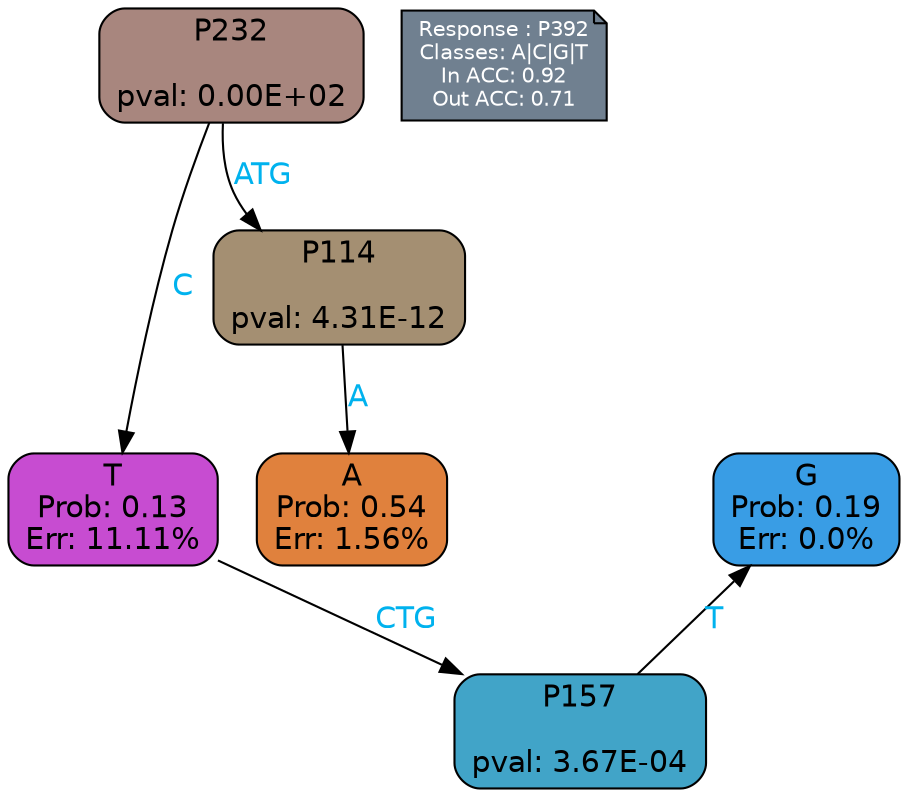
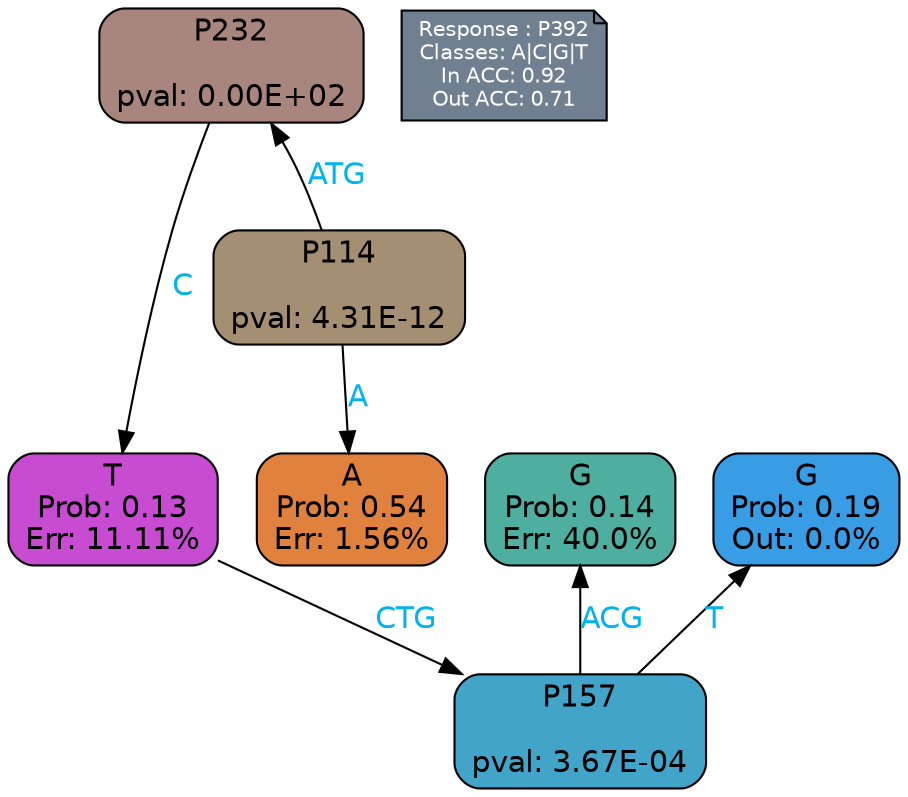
(227, 171) -> (304, 185)
none -> (580, 509)
(806, 509) -> (806, 509)
